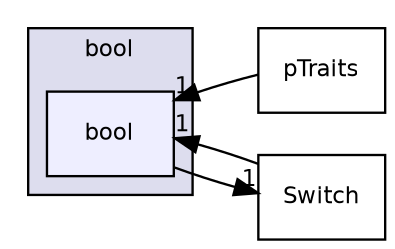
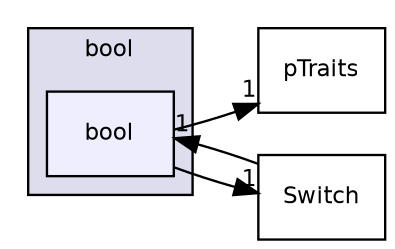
(228, 83) -> (207, 121)
